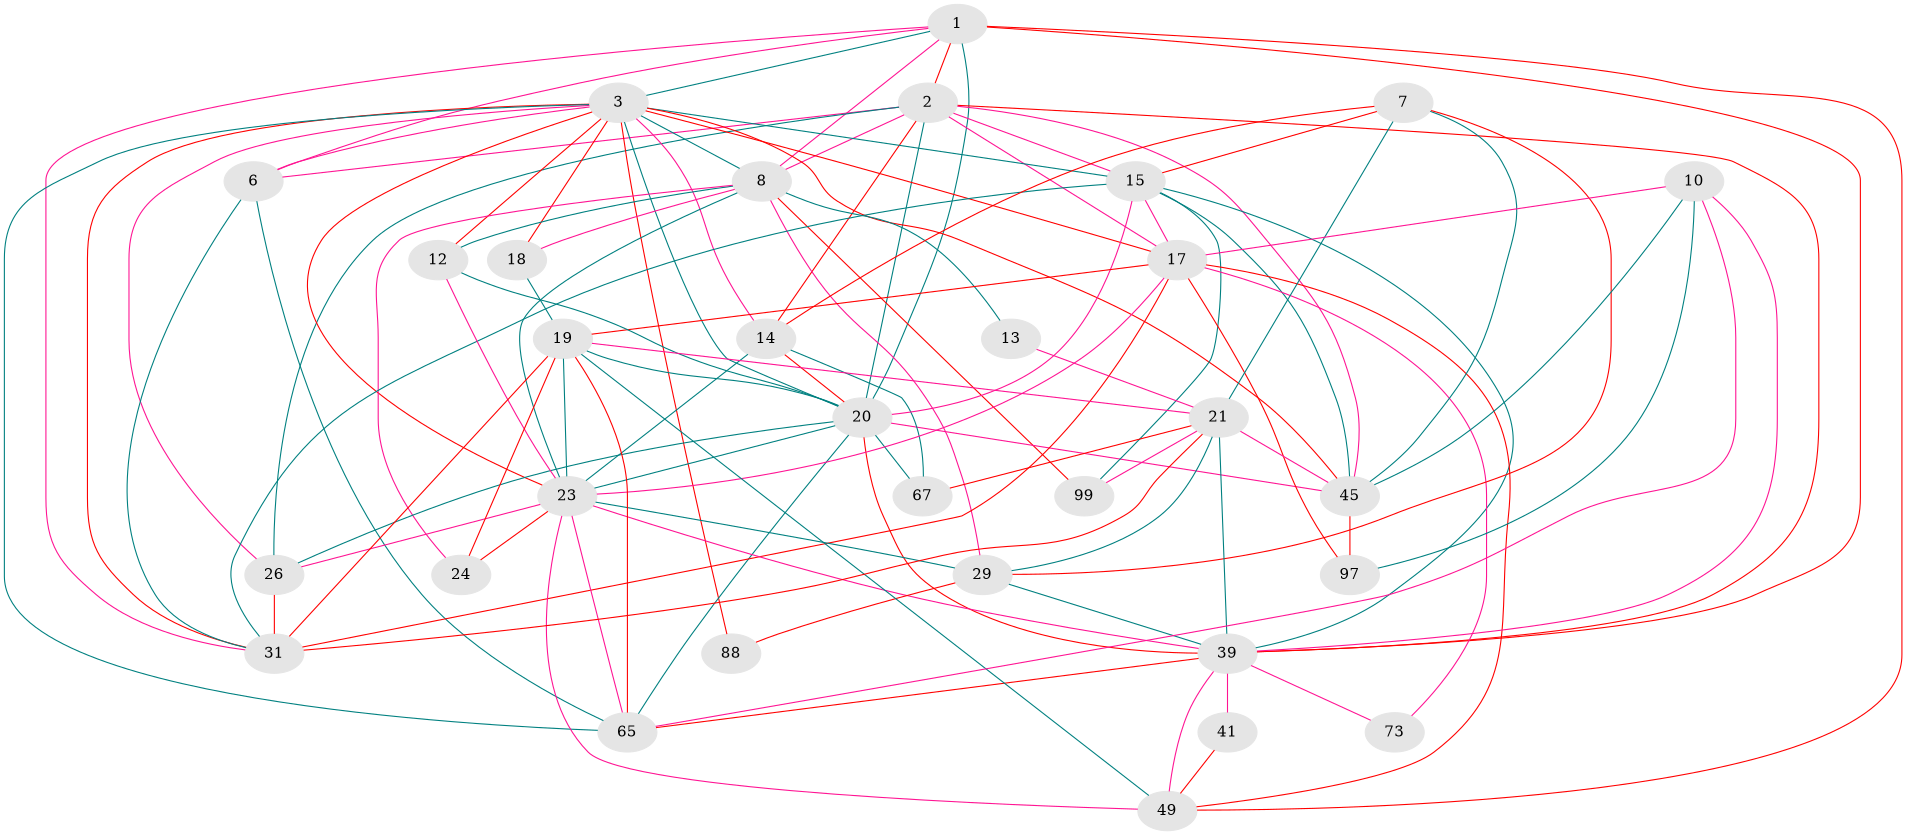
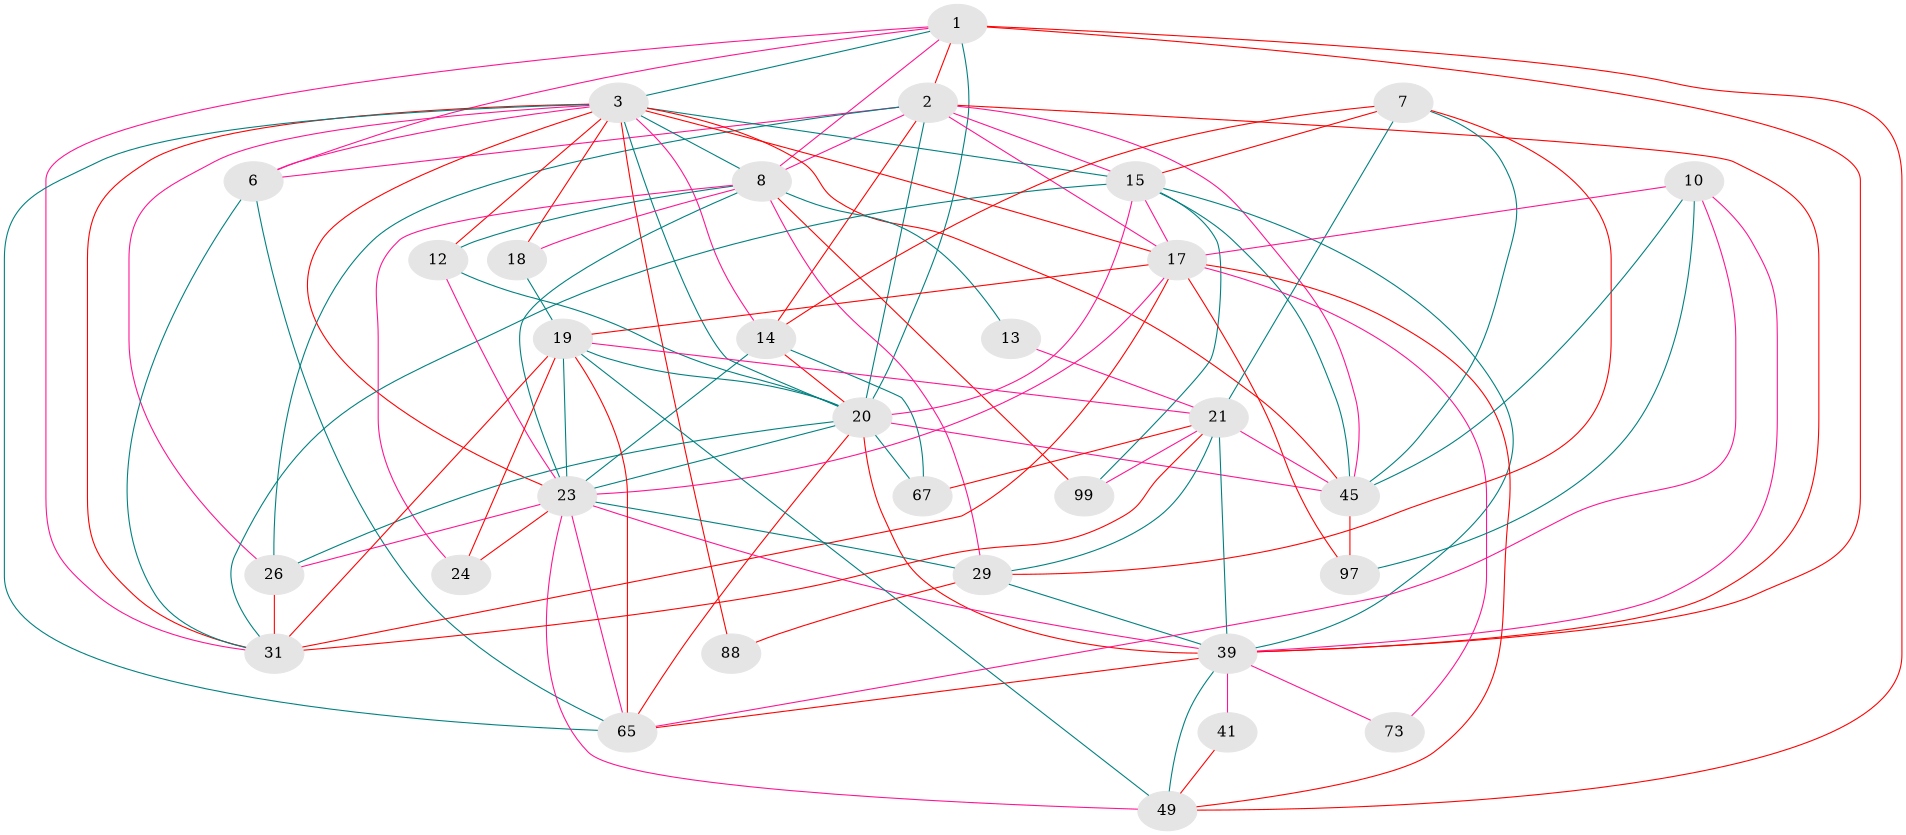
(739, 571) -> (739, 571)
(1183, 728) -> (1183, 728)
